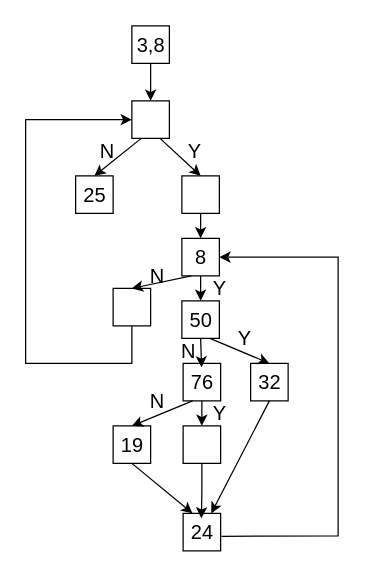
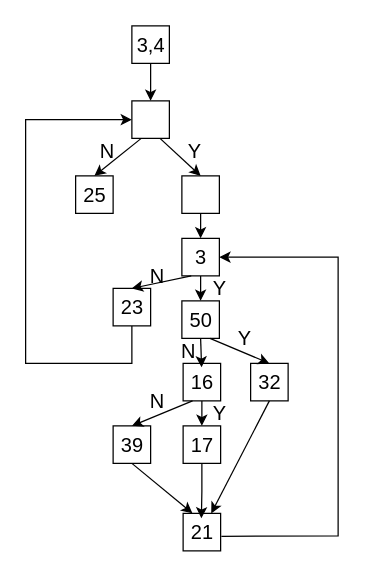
(151, 44) -> (151, 44)
(201, 257) -> (201, 257)
none -> (132, 307)
(203, 382) -> (203, 382)
(133, 444) -> (133, 444)
none -> (202, 444)
(203, 532) -> (203, 532)
